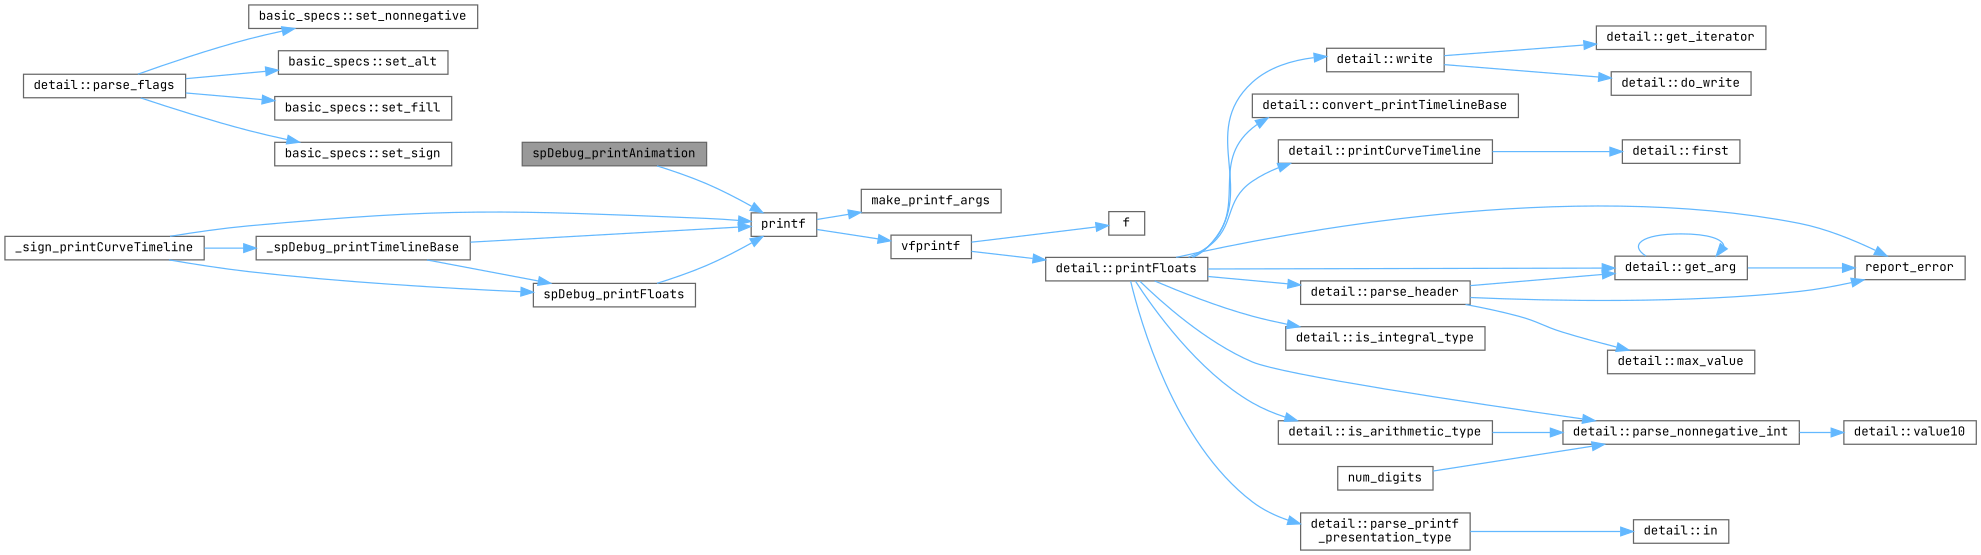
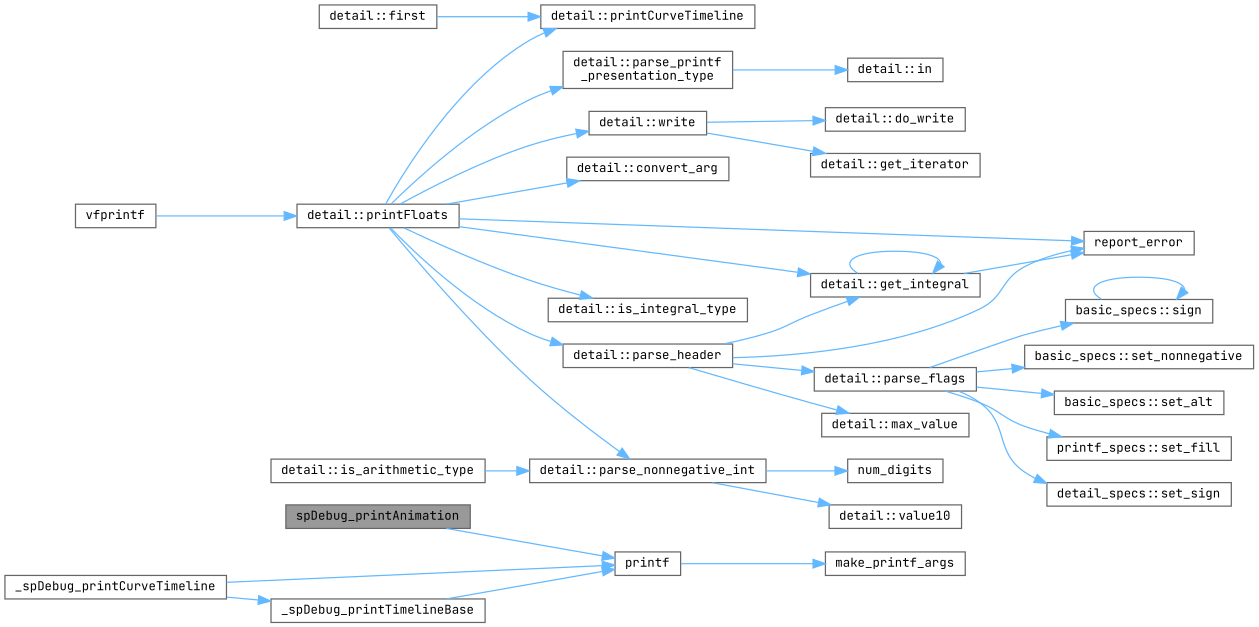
(1385, 106) -> (648, 169)
(363, 108) -> (1139, 449)
(1551, 152) -> (482, 17)
(363, 154) -> (1139, 494)
(1127, 223) -> none
(848, 234) -> none
(105, 248) -> (116, 587)
(1681, 268) -> (895, 285)
(614, 295) -> none
none -> (1139, 311)
(1200, 361) -> none
none -> (767, 367)
(1513, 459) -> (801, 471)
